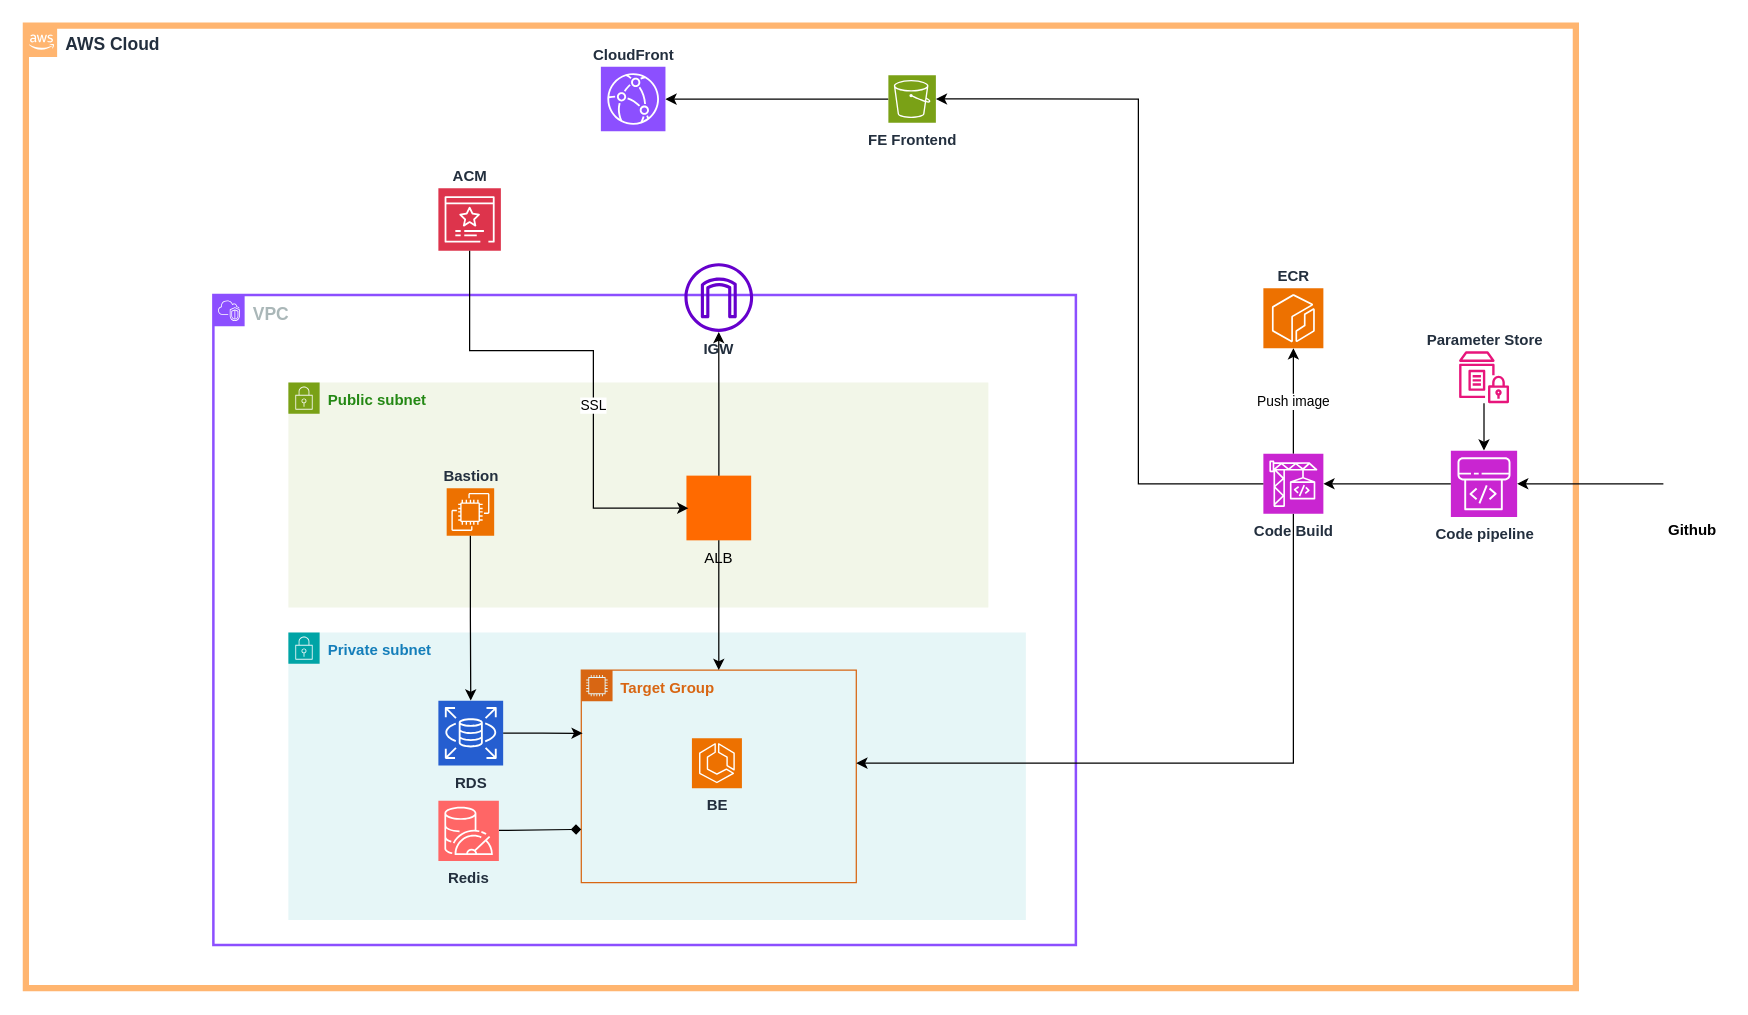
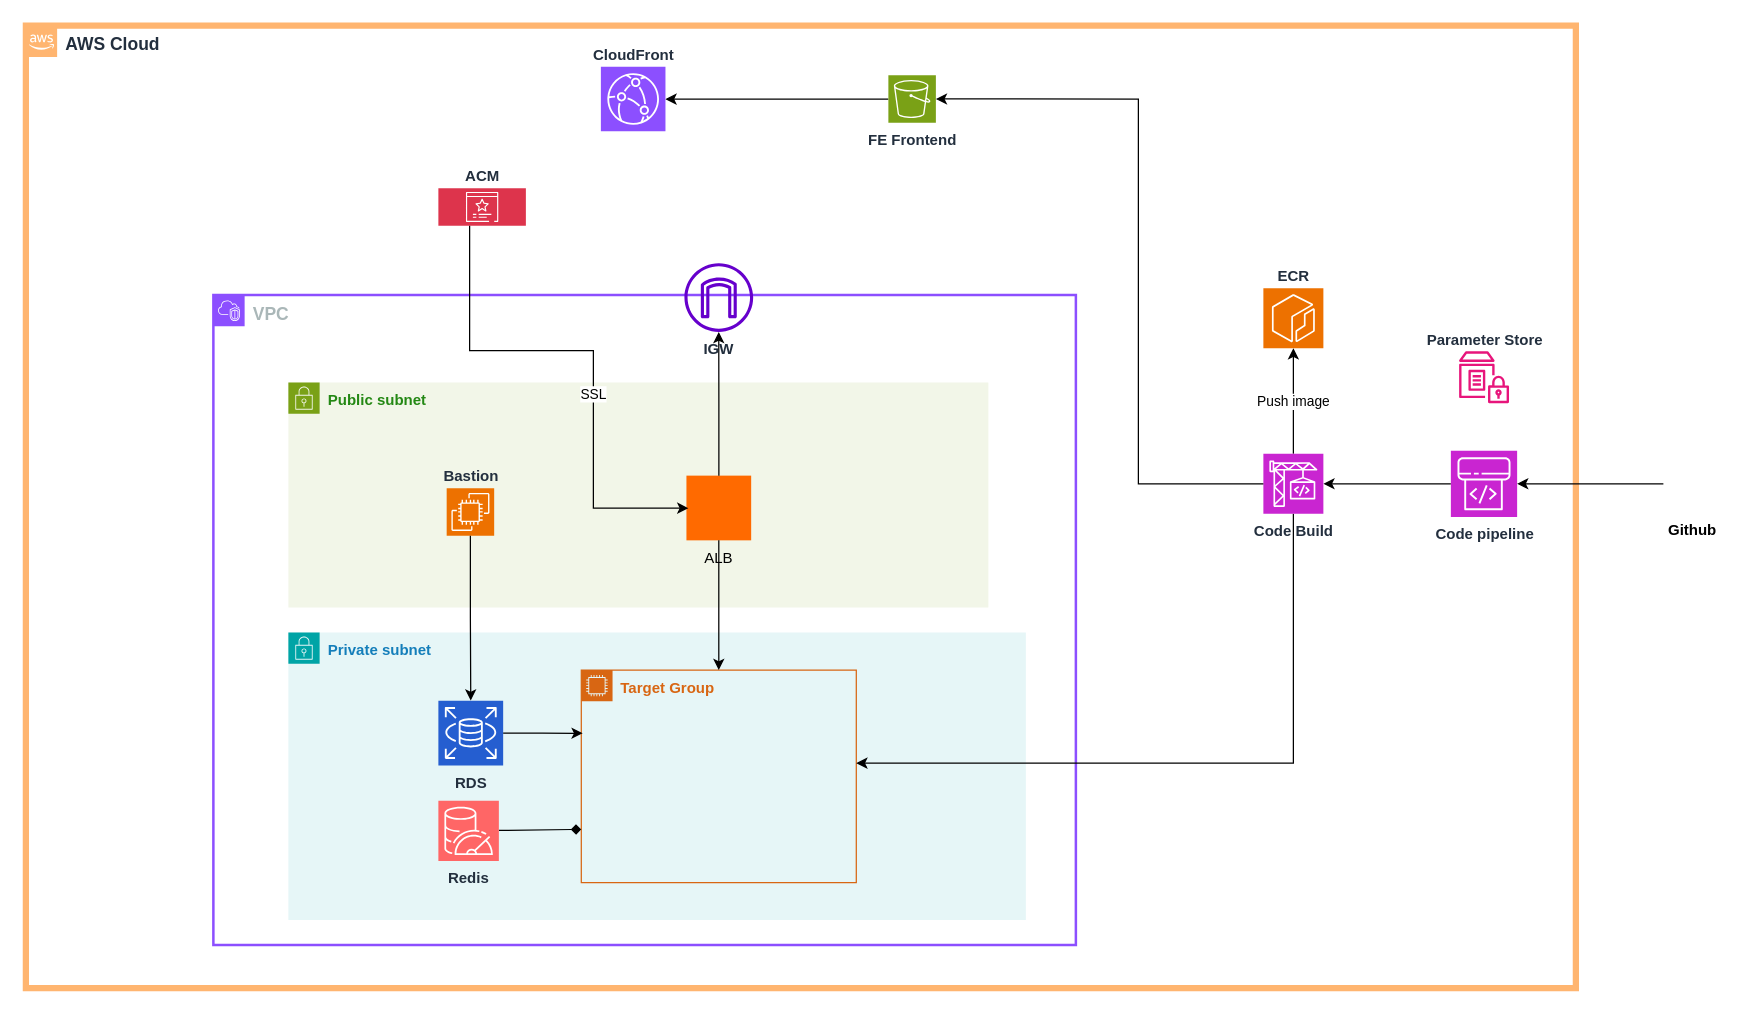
(469, 219) -> (482, 207)
(1484, 425) -> none
(717, 763) -> none
